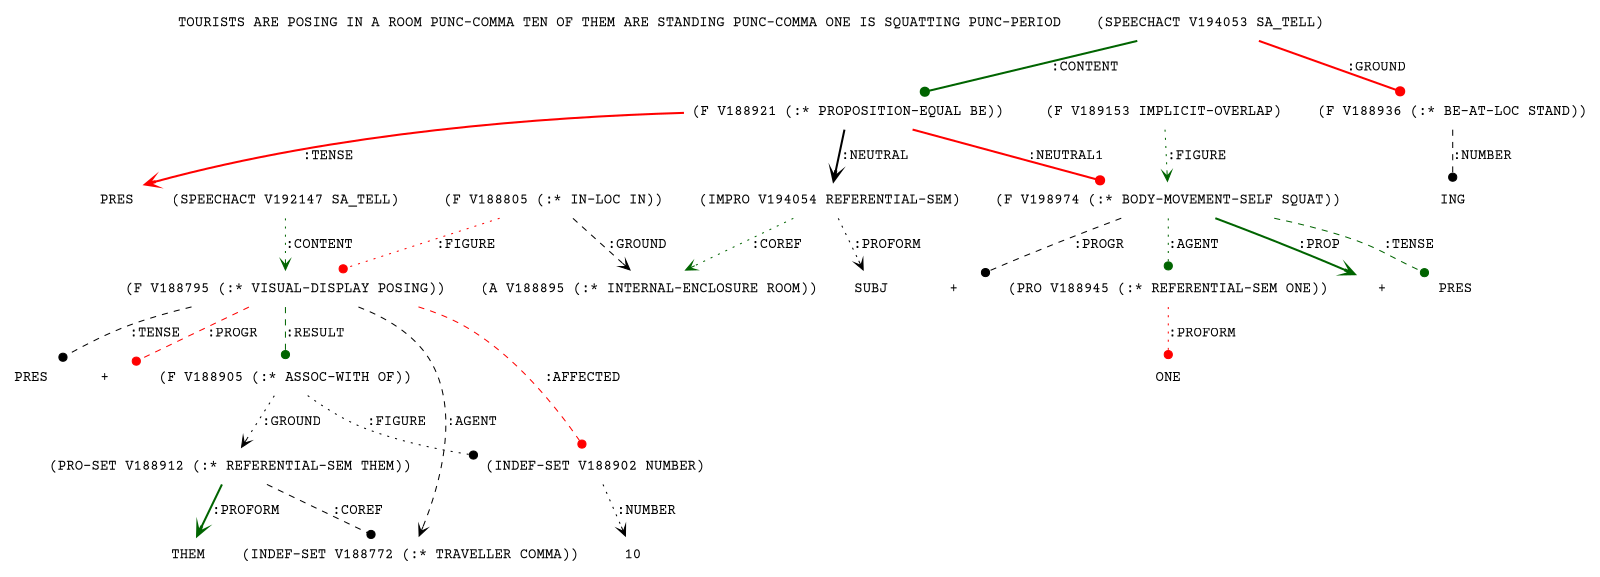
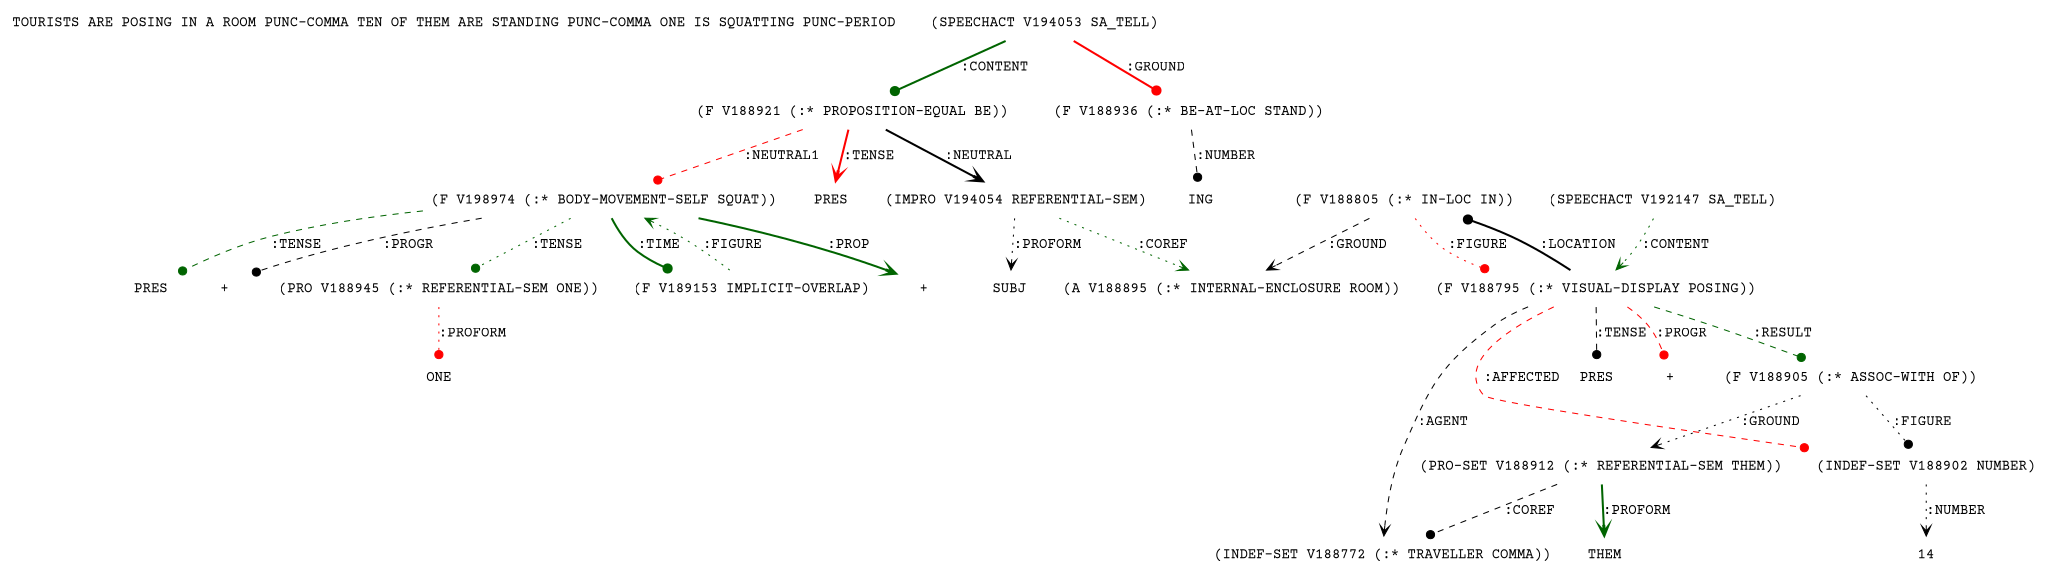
(1004, 154) -> (732, 154)
none -> (1523, 242)
(1194, 244) -> (557, 244)
none -> (633, 248)
(633, 555) -> (1926, 555)
